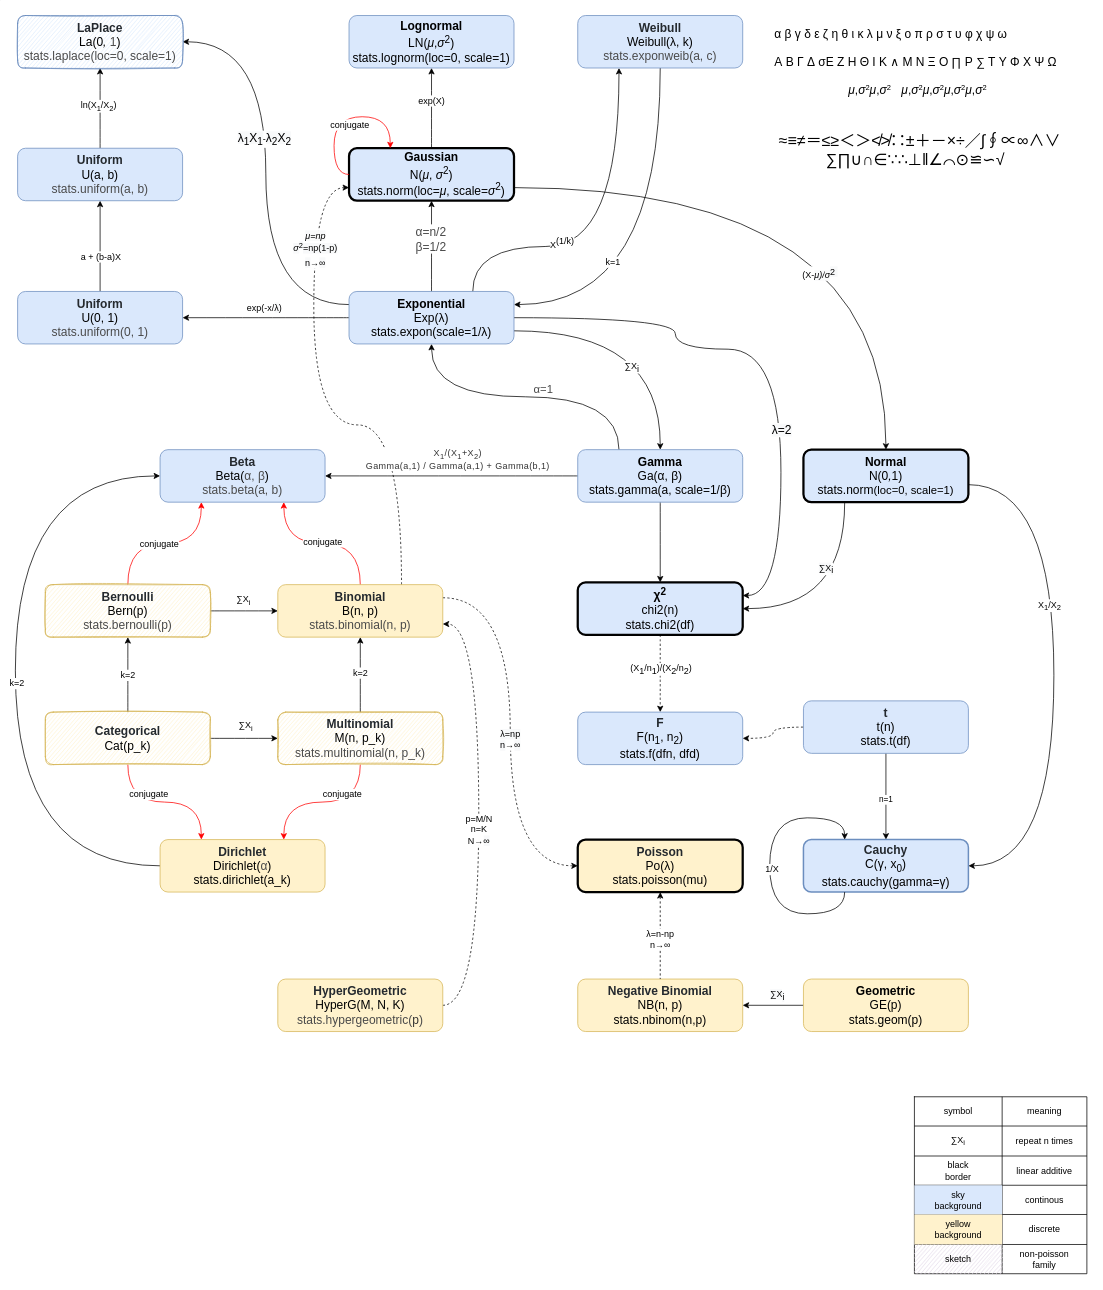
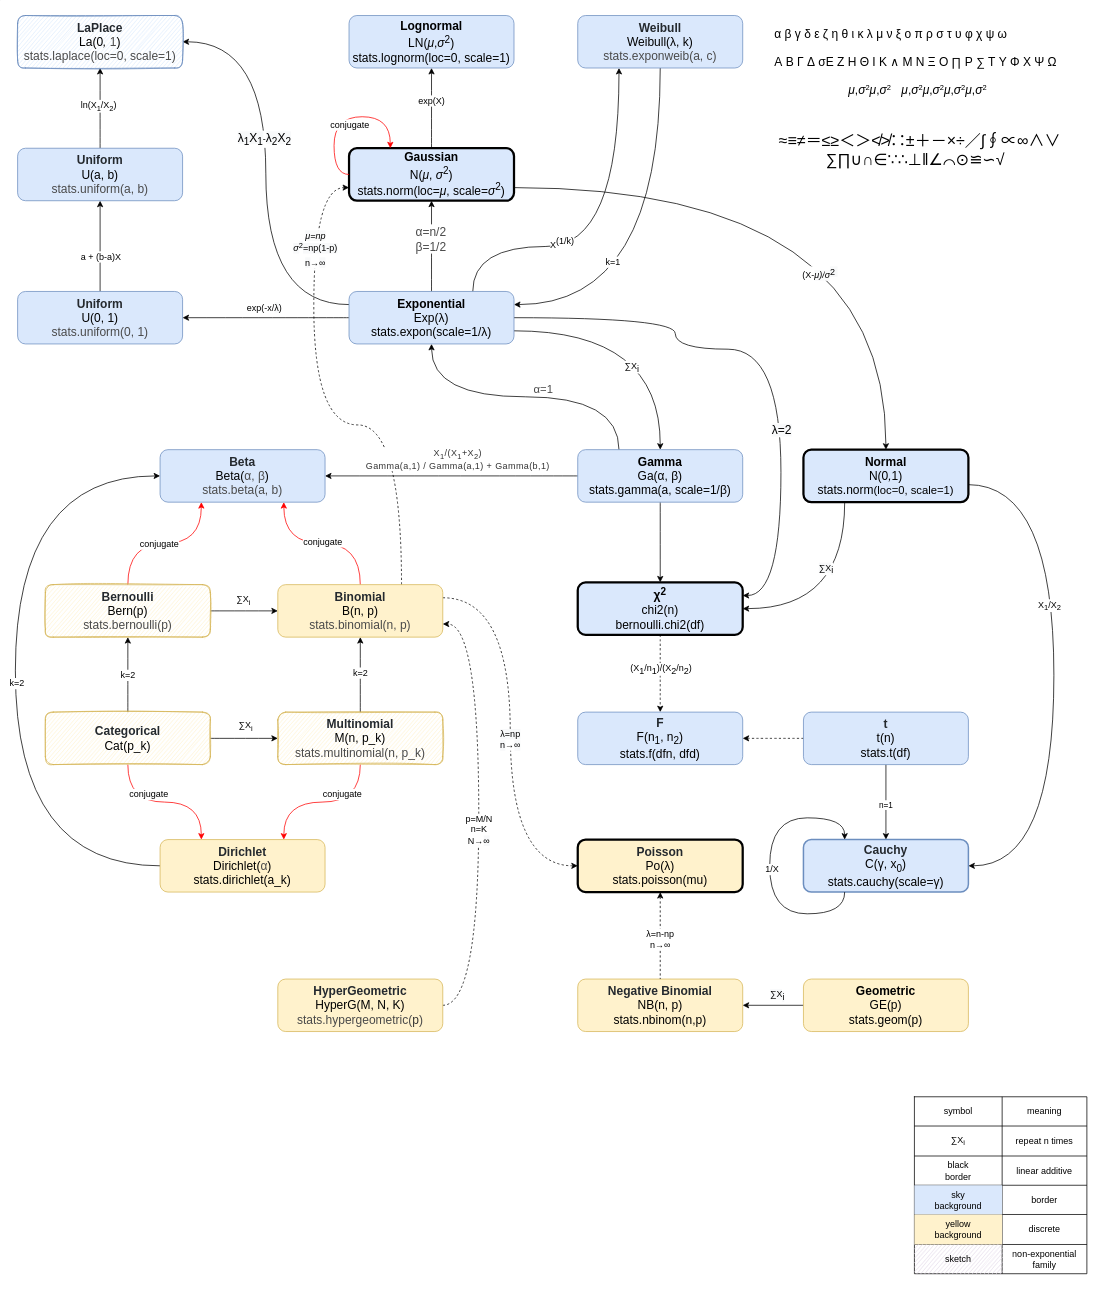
(660, 609) -> (660, 609)
(886, 727) -> (886, 738)
(886, 866) -> (886, 866)
(1045, 1200) -> (1045, 1200)
(1045, 1260) -> (1045, 1260)
